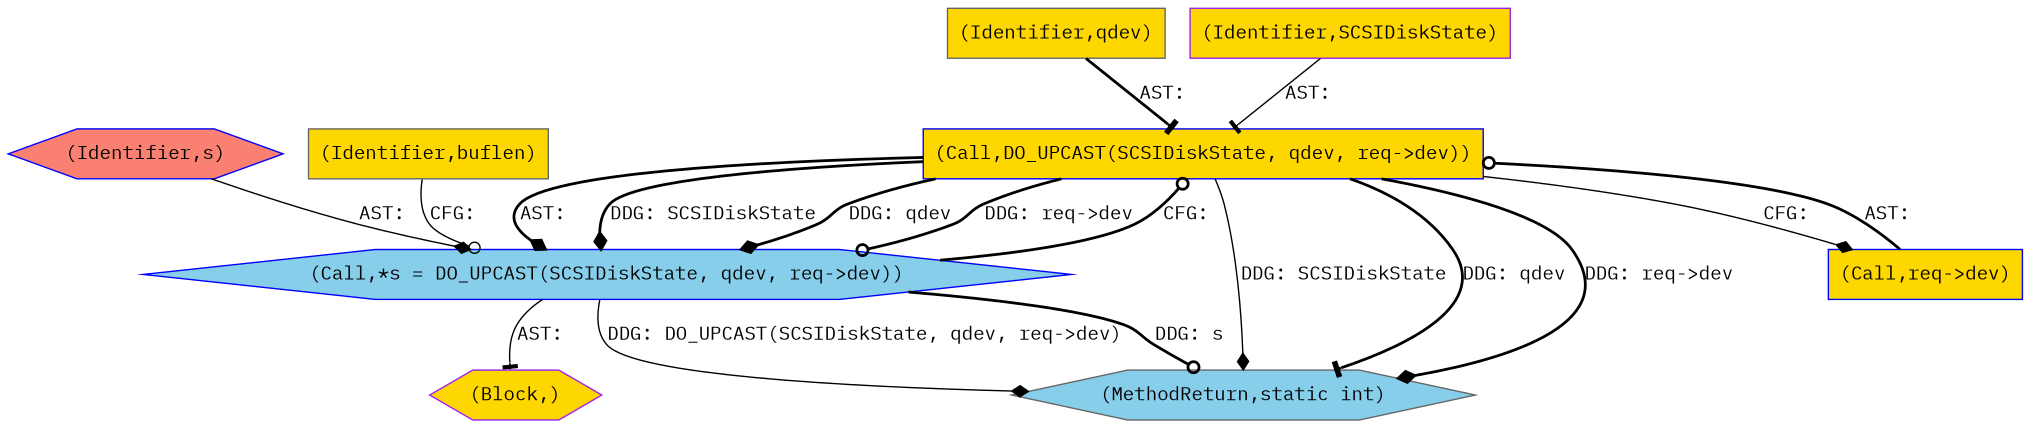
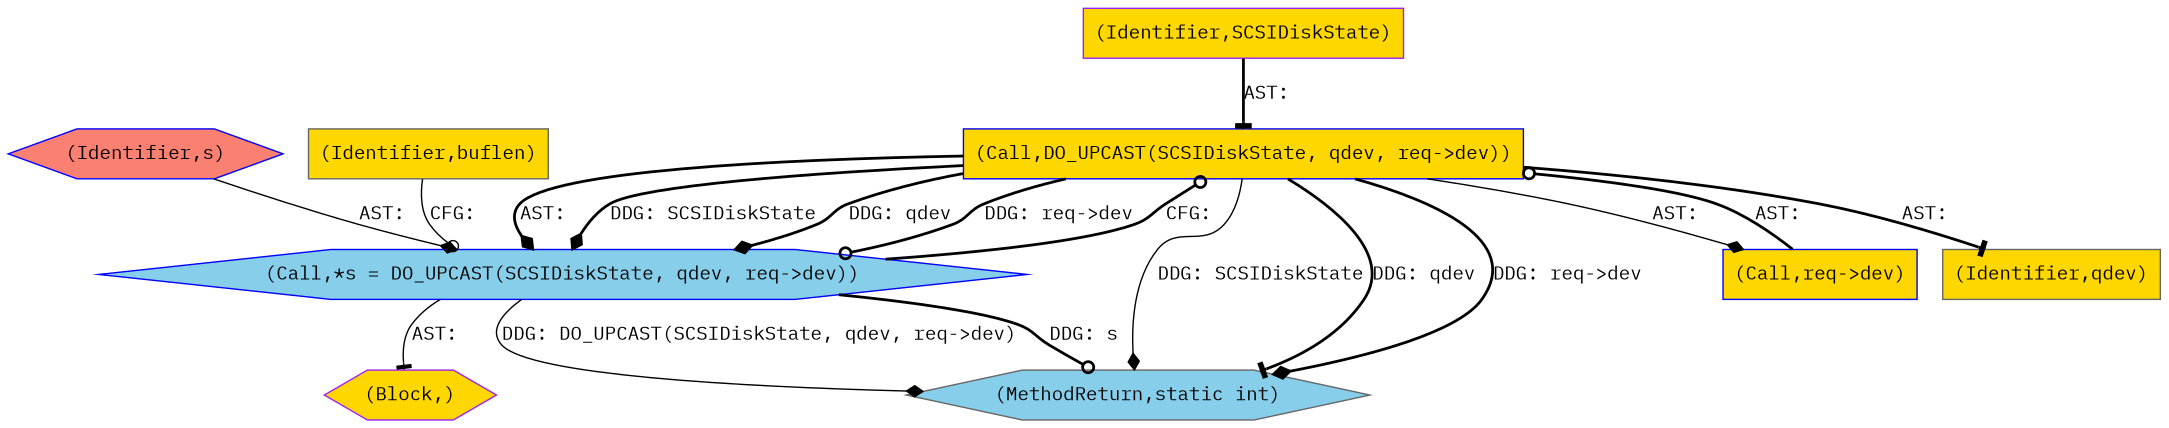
(1127, 91) -> (1754, 193)
(1279, 91) -> (1243, 90)
(1792, 214) -> (1681, 214)
